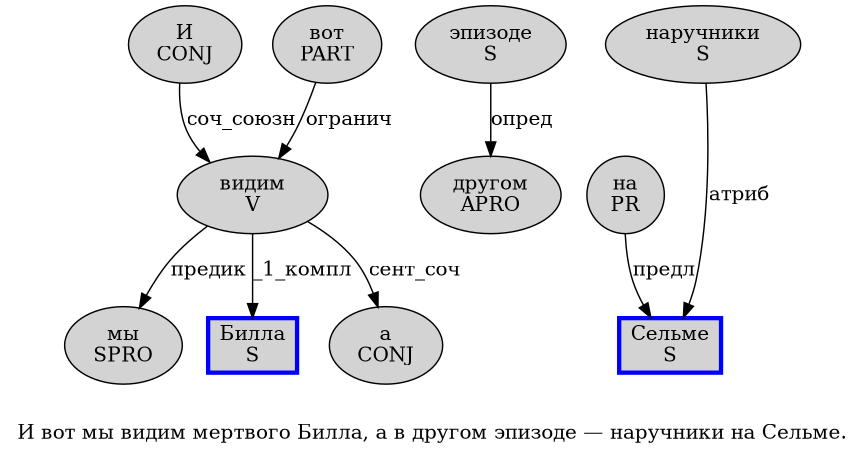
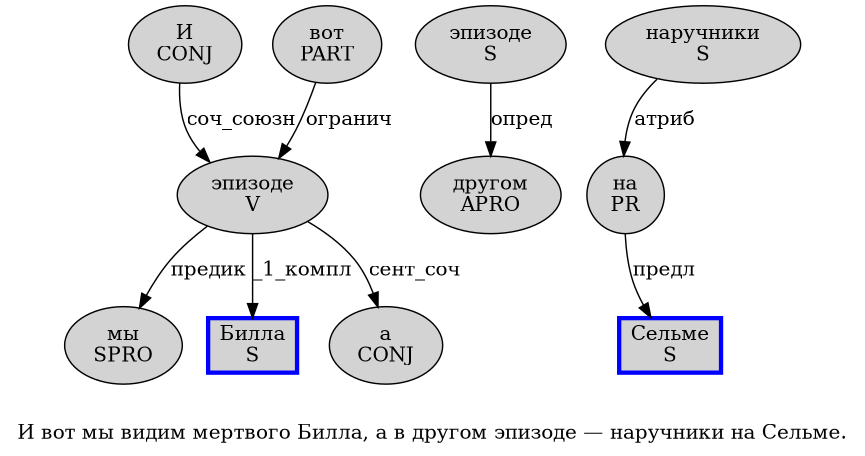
(707, 194) -> (635, 107)
(253, 195) -> (253, 195)
